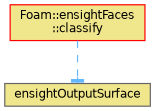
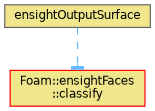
(78, 59) -> (78, 46)
